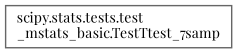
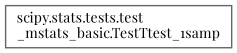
(119, 27) -> (119, 27)
